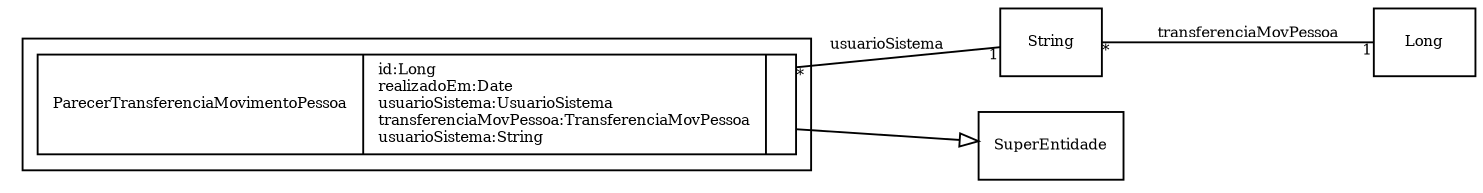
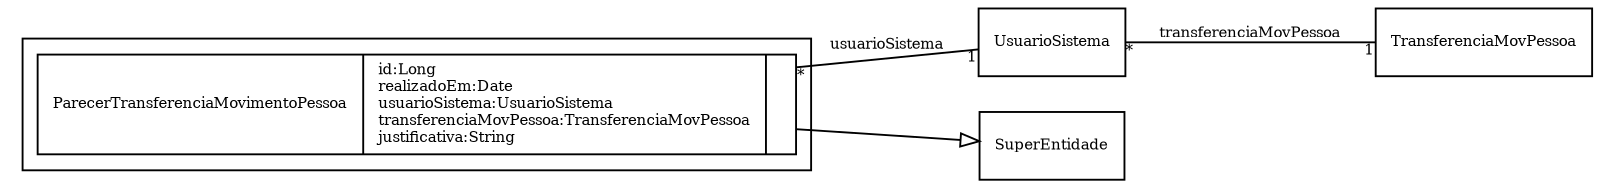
(1051, 42) -> (1052, 42)
(1425, 42) -> (1484, 42)
(461, 137) -> (447, 137)
